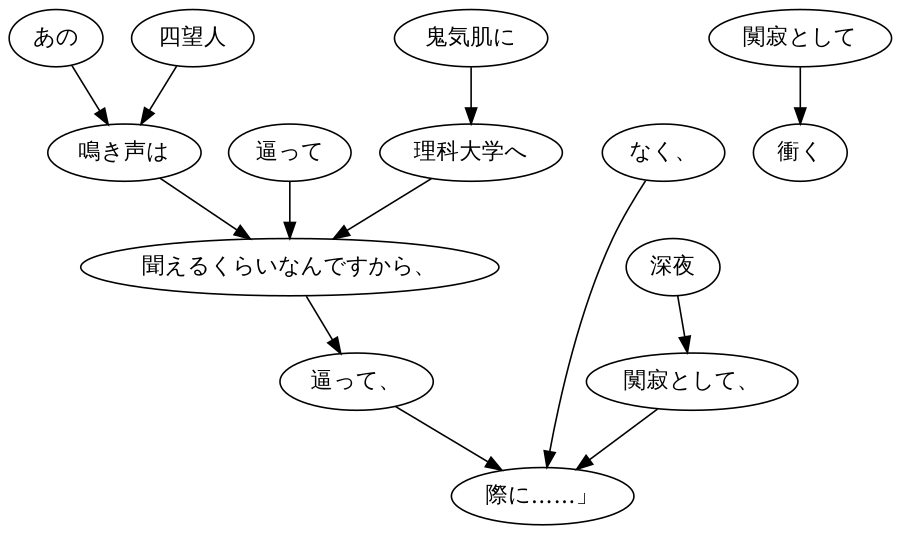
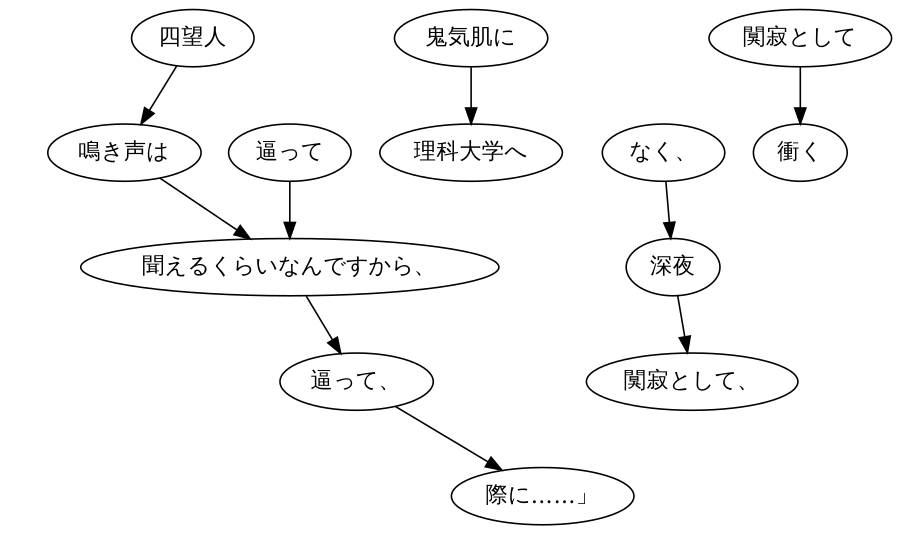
(56, 38) -> none
(389, 205) -> none
(585, 311) -> (668, 202)
(624, 434) -> none
